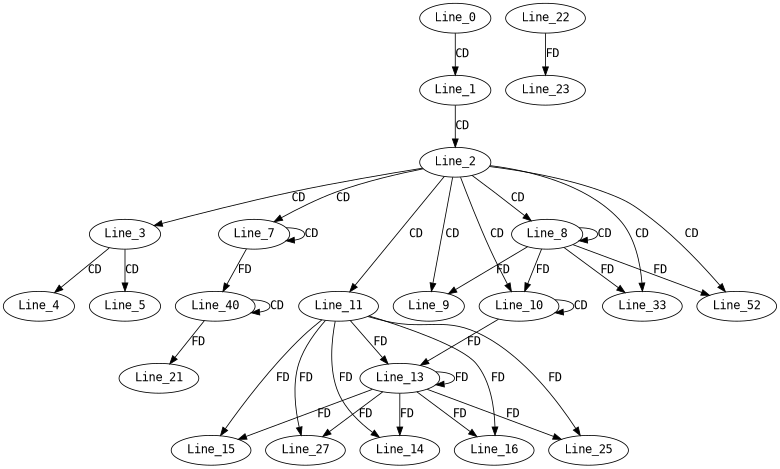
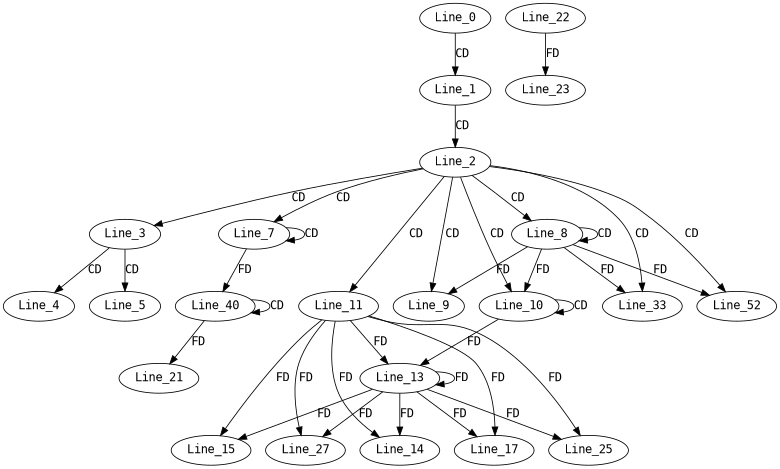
(494, 450) -> (494, 450)
